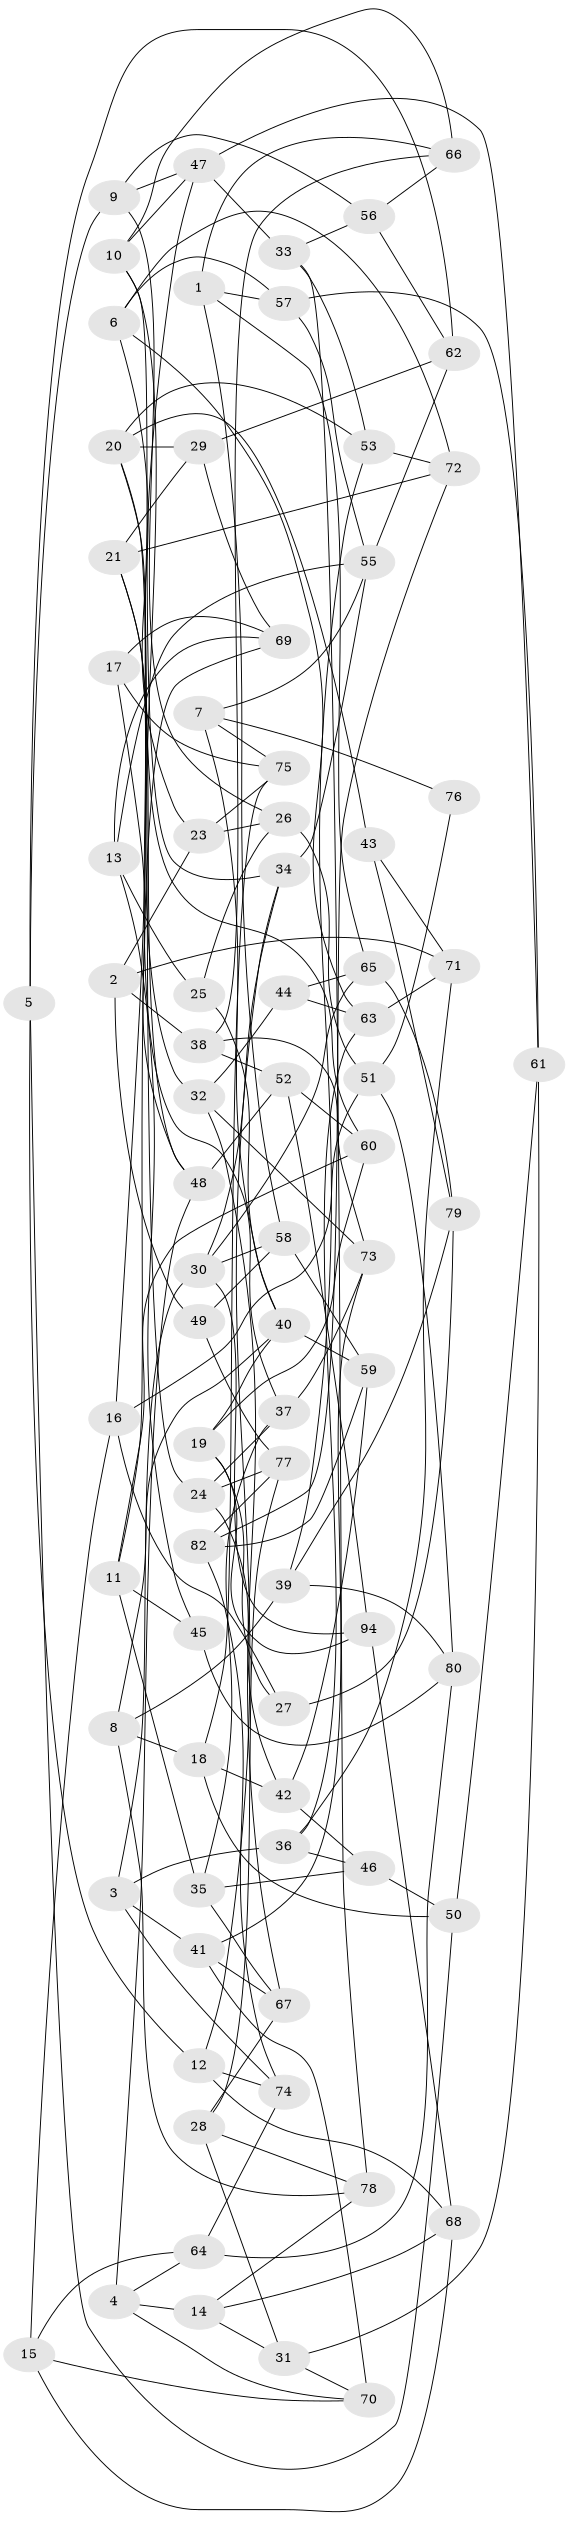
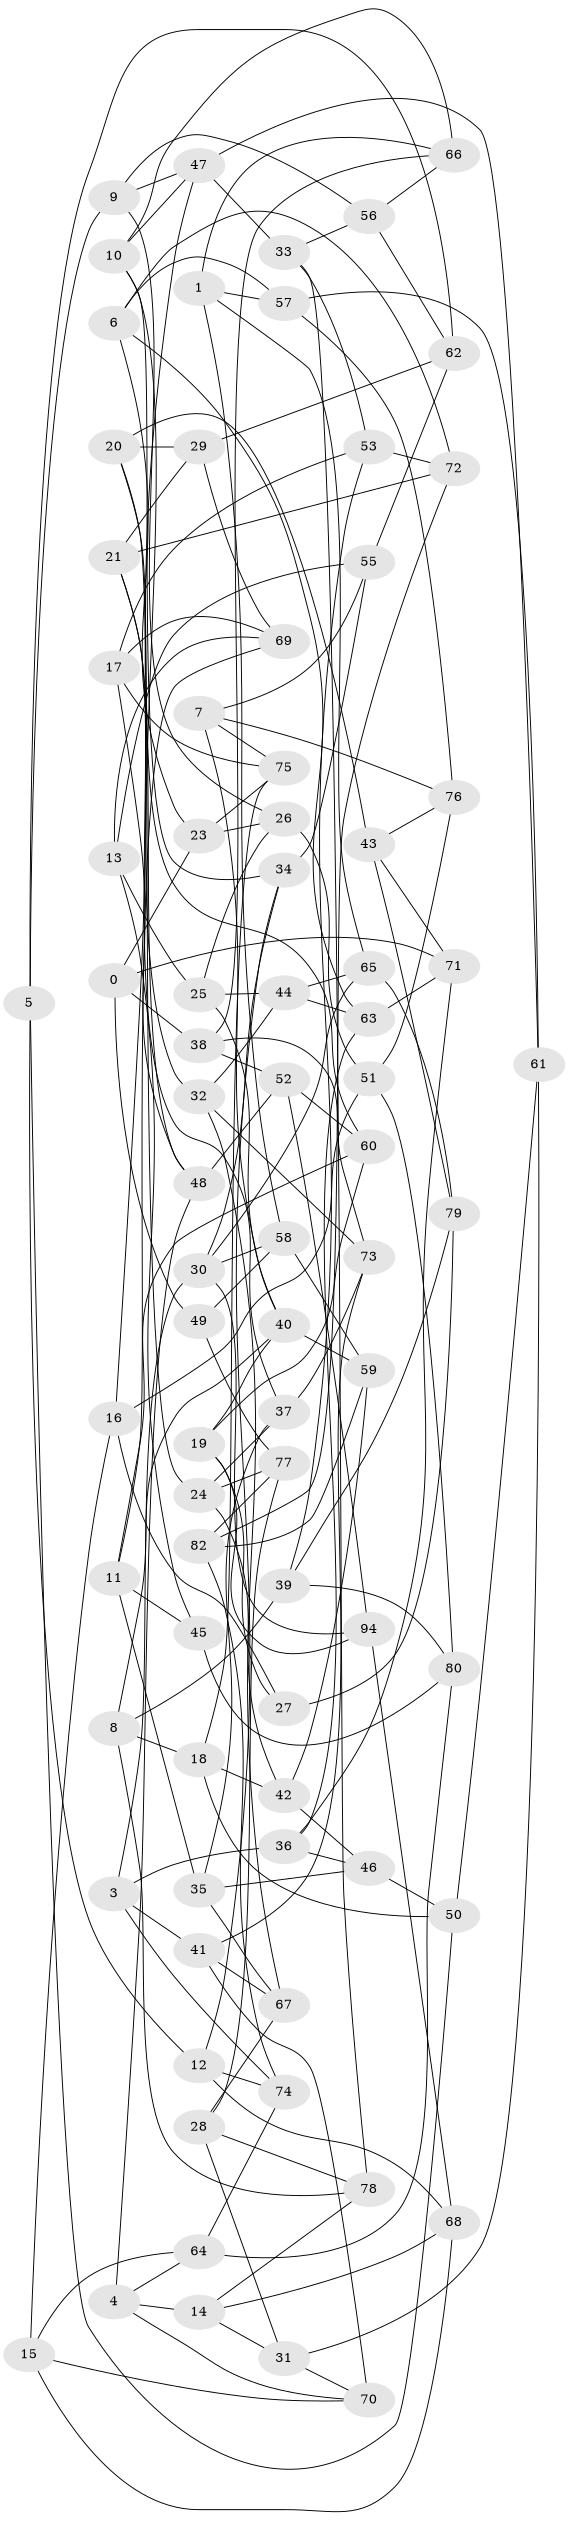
(230, 384) -> (205, 522)
(336, 435) -> (422, 529)
none -> (412, 821)
(114, 981) -> (114, 981)
none -> (242, 994)
